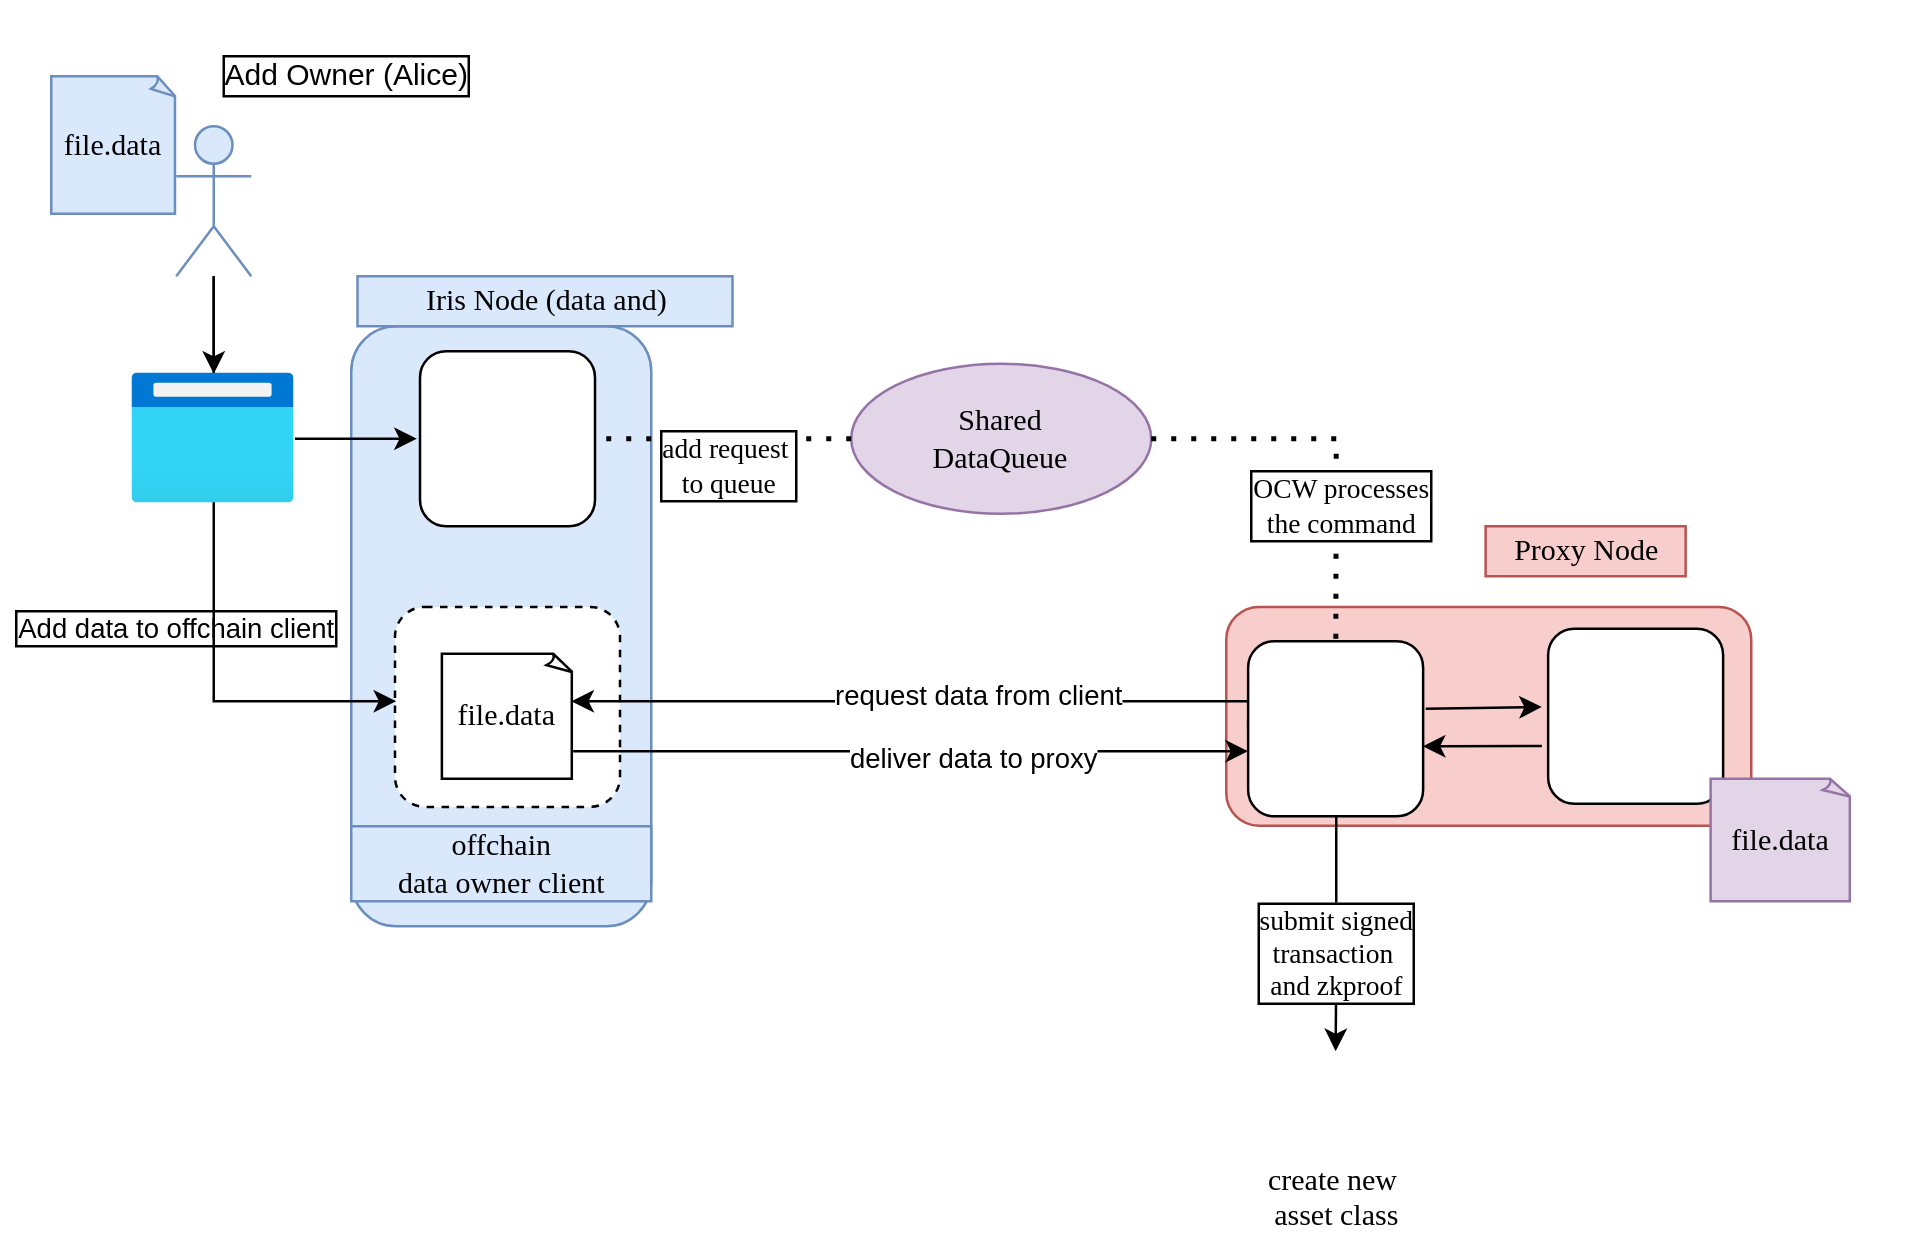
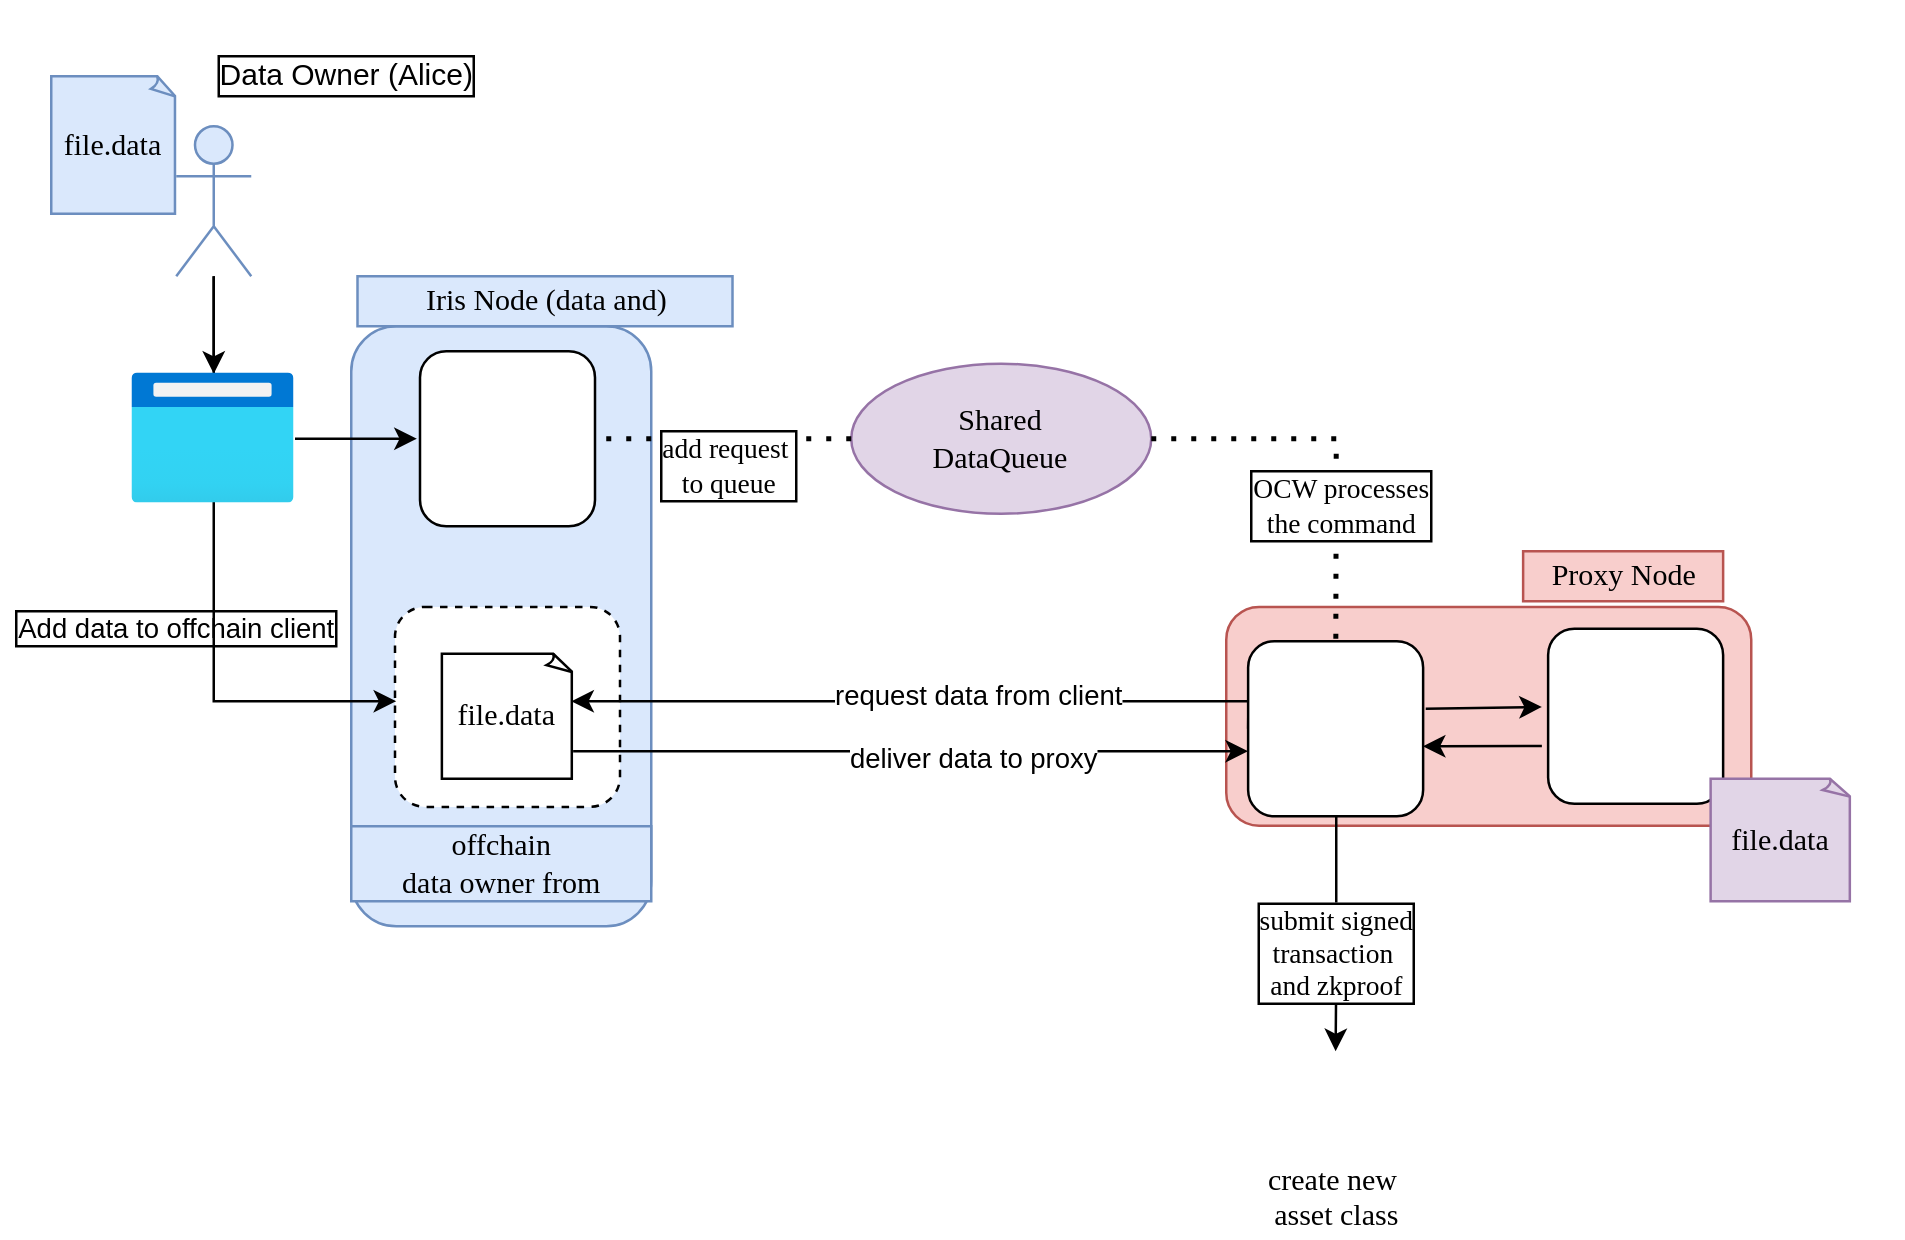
(348, 76) -> (348, 76)
(1586, 551) -> (1623, 576)
(503, 864) -> (503, 864)
